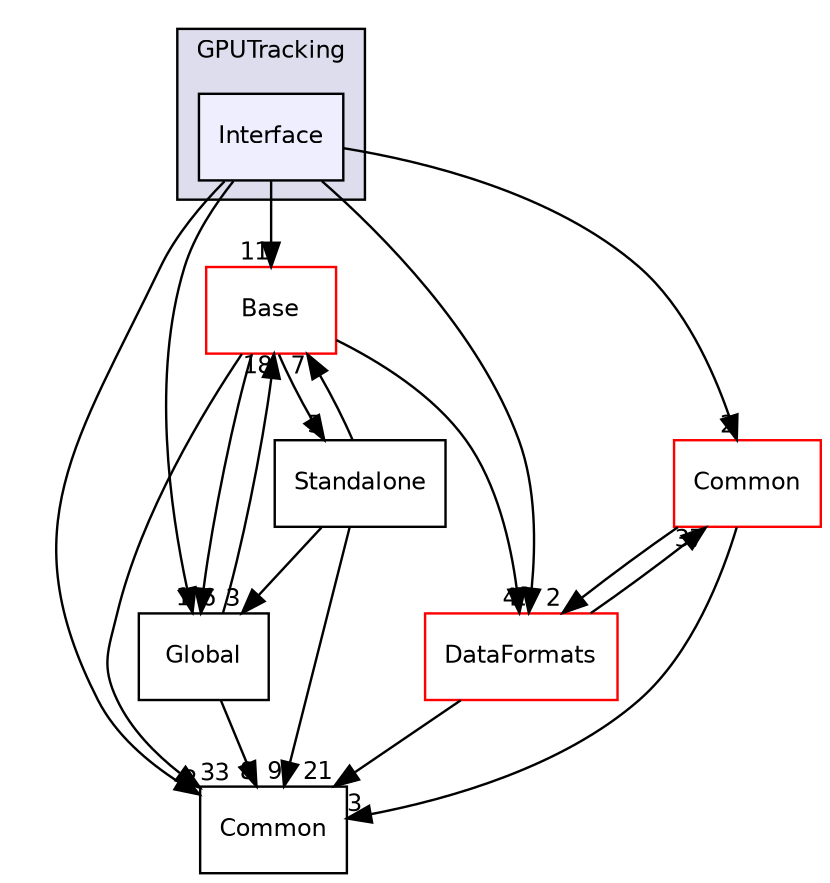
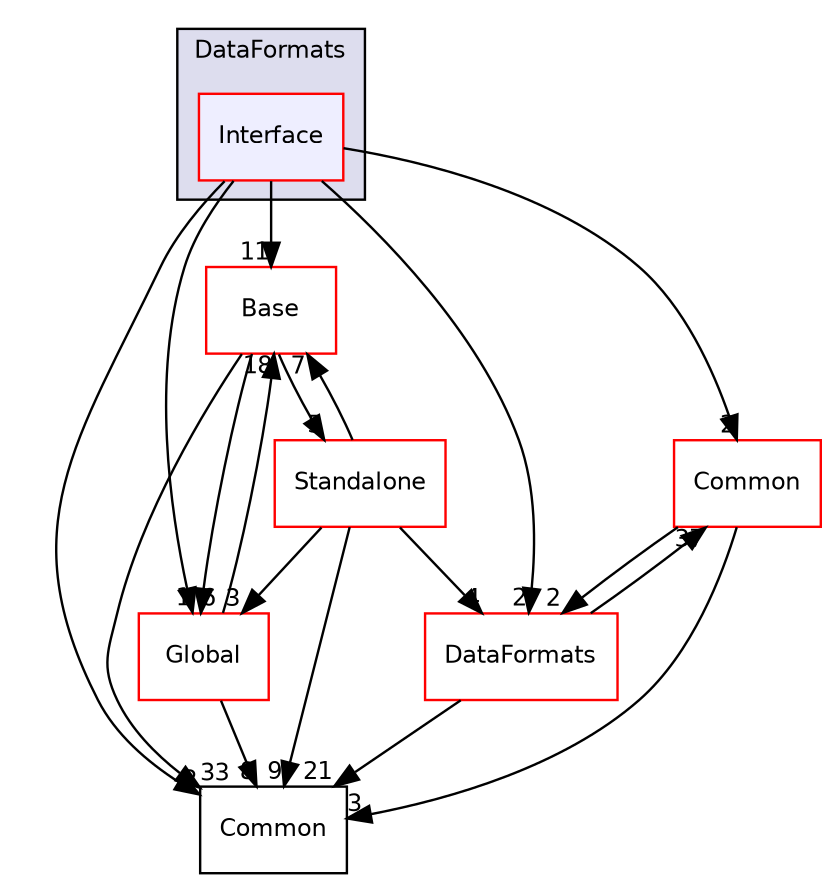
(271, 52) -> (271, 52)
(271, 137) -> (271, 137)
(464, 438) -> (432, 561)
(360, 484) -> (360, 484)
(204, 657) -> (204, 657)
